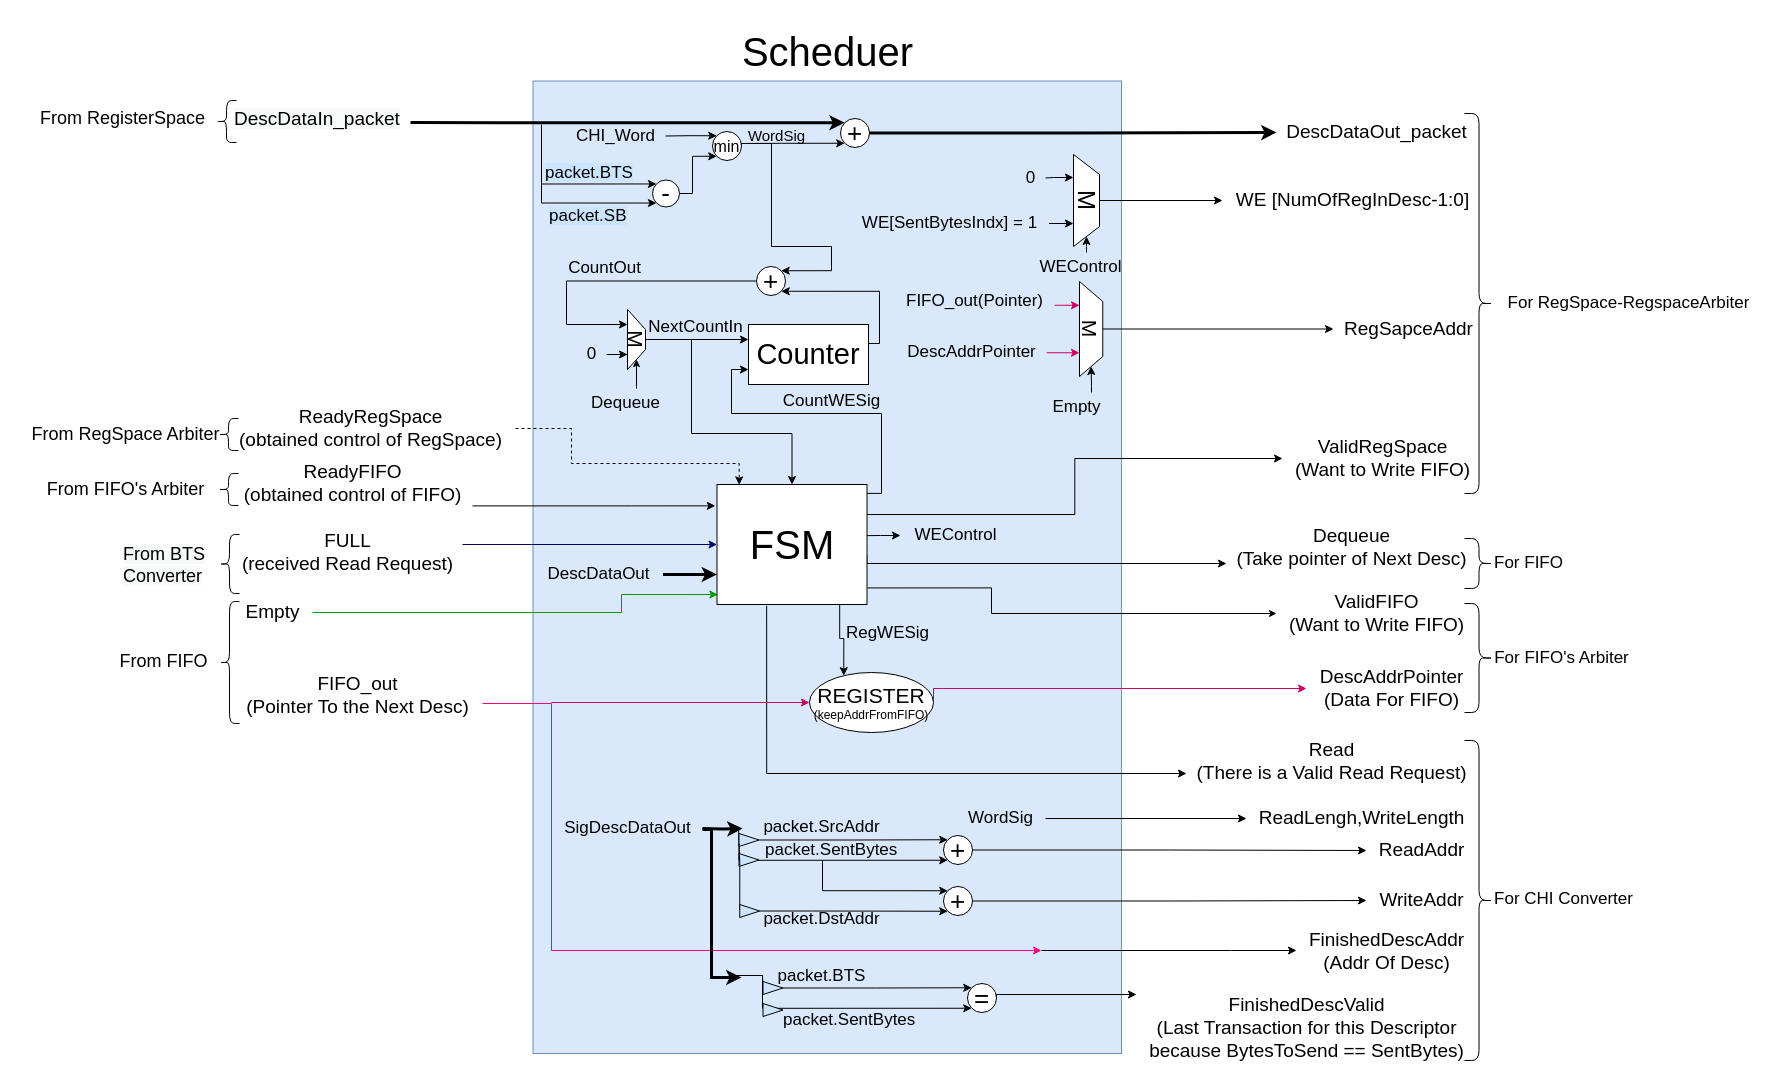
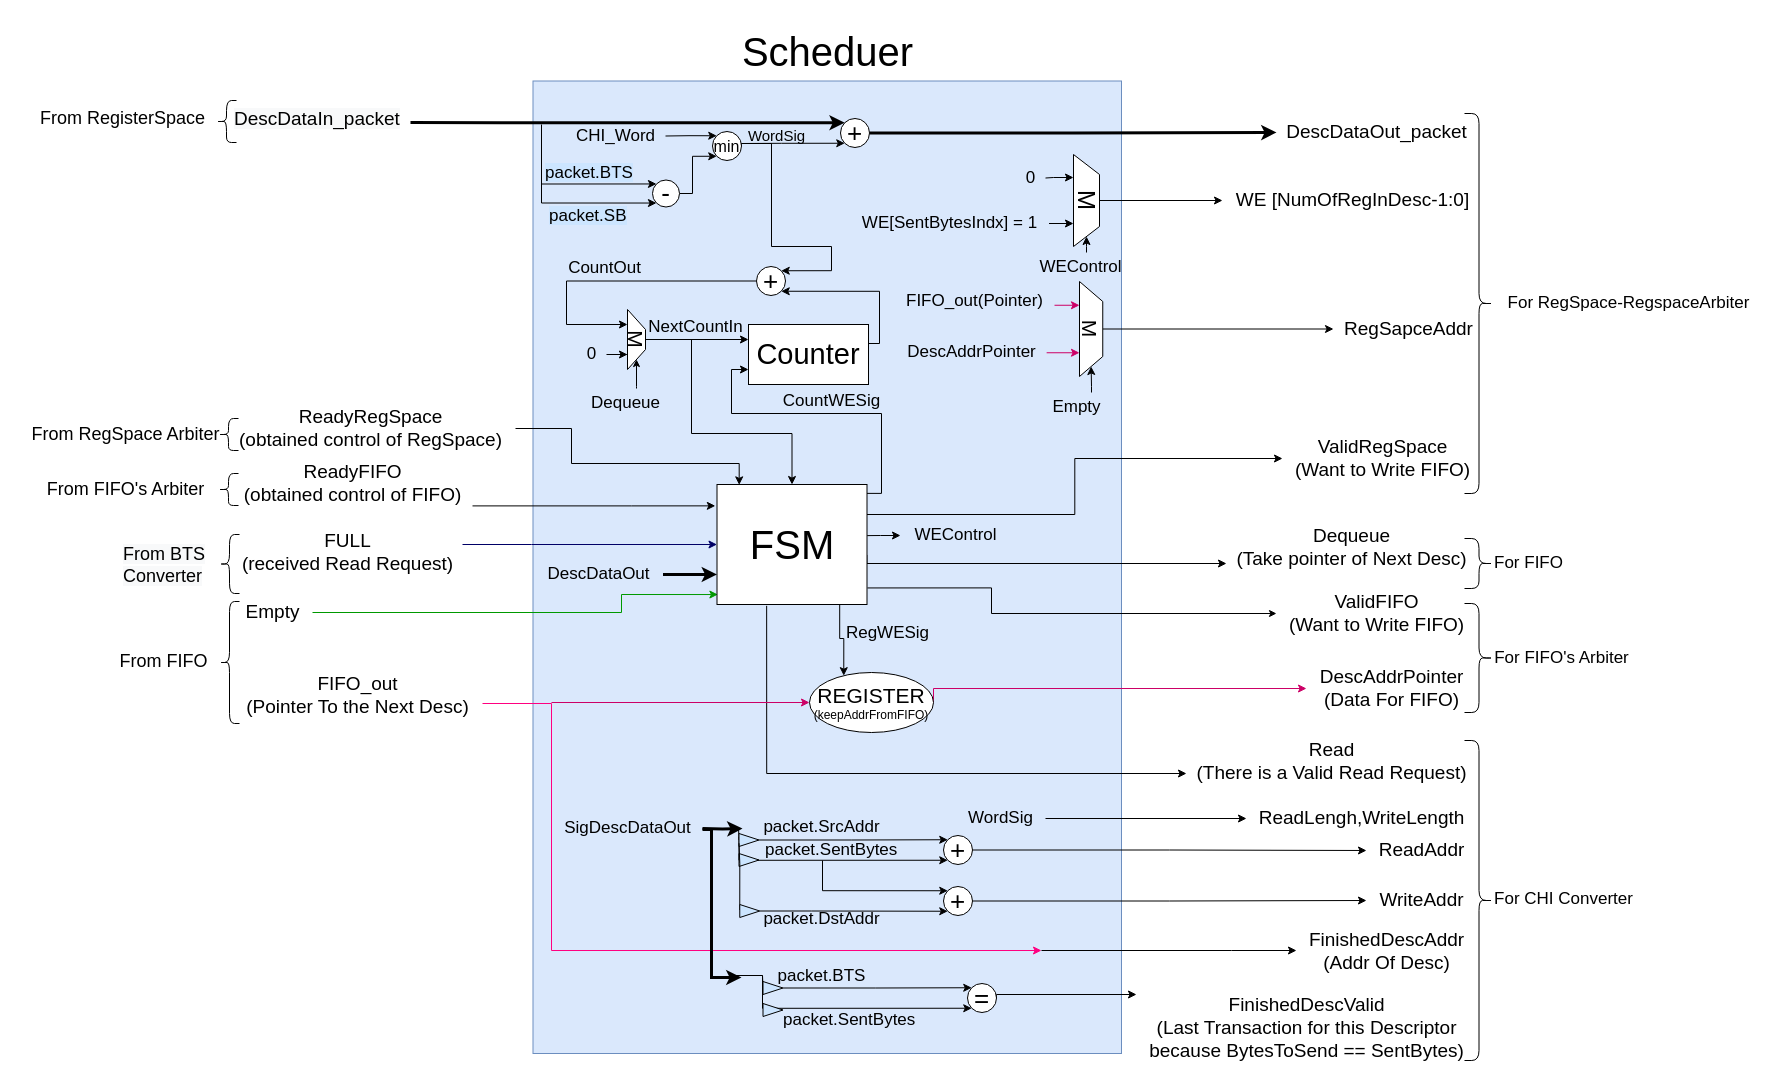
(616, 464) -> (616, 464)
